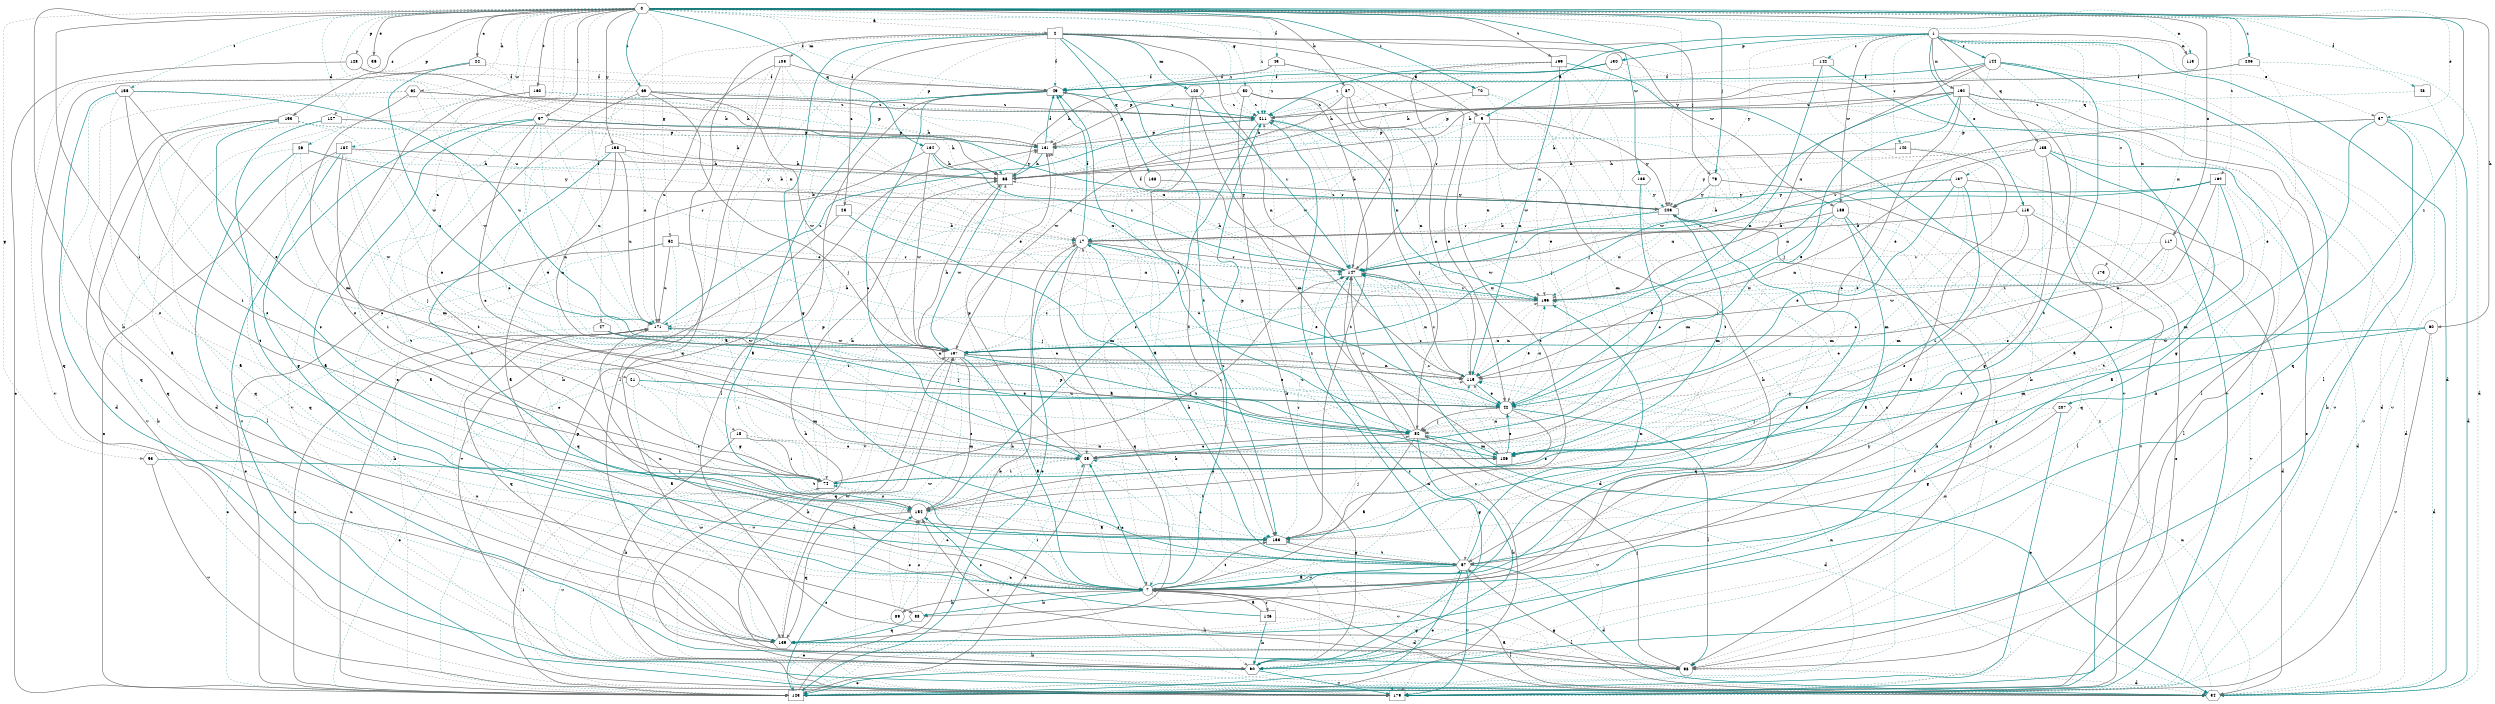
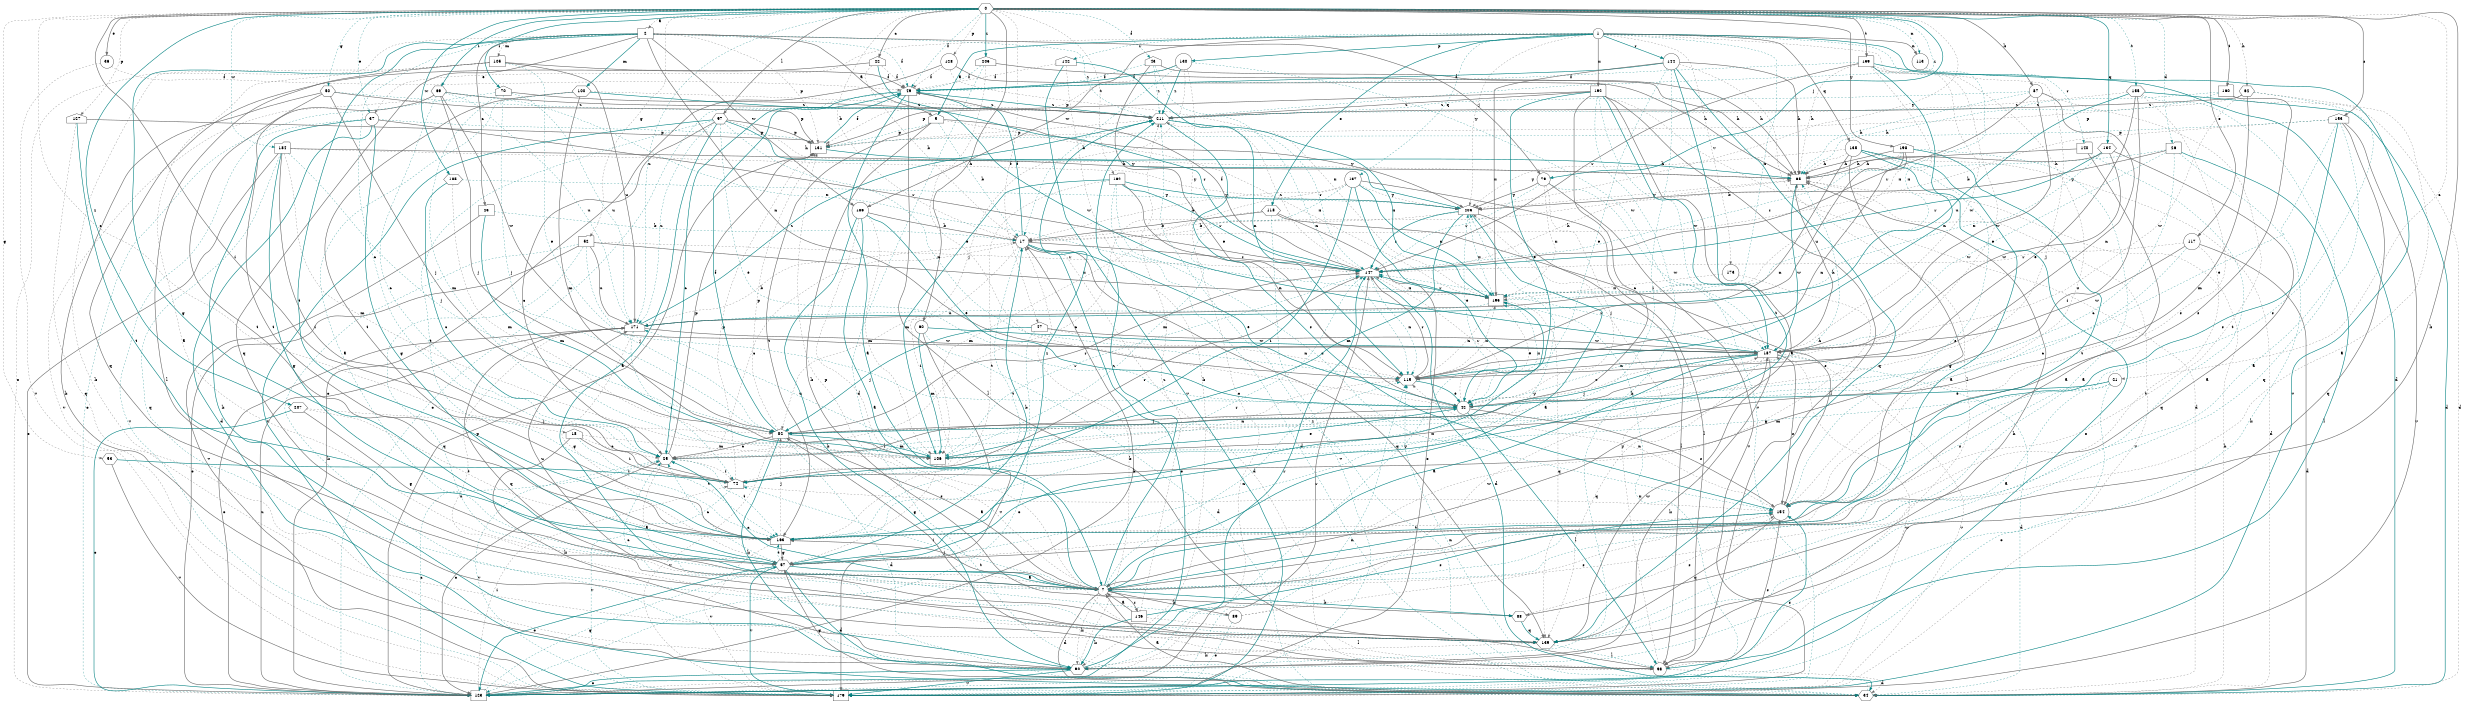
(2422, 91) -> none
(1153, 179) -> none
(1709, 425) -> (1378, 413)
